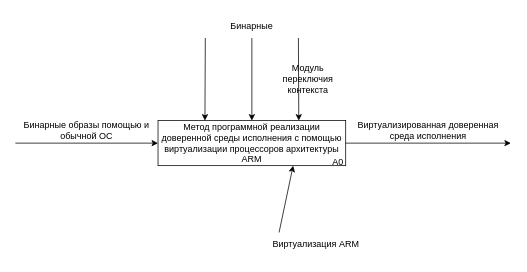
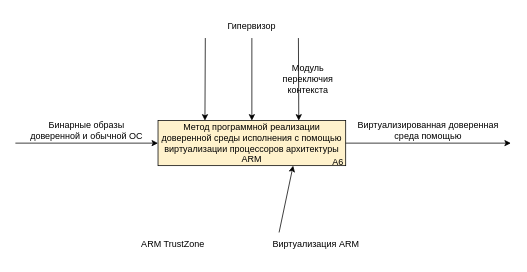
(252, 27) -> (252, 27)
(87, 130) -> (87, 130)
(428, 130) -> (428, 130)
(252, 143) -> (252, 143)
(338, 162) -> (338, 162)
none -> (173, 244)
